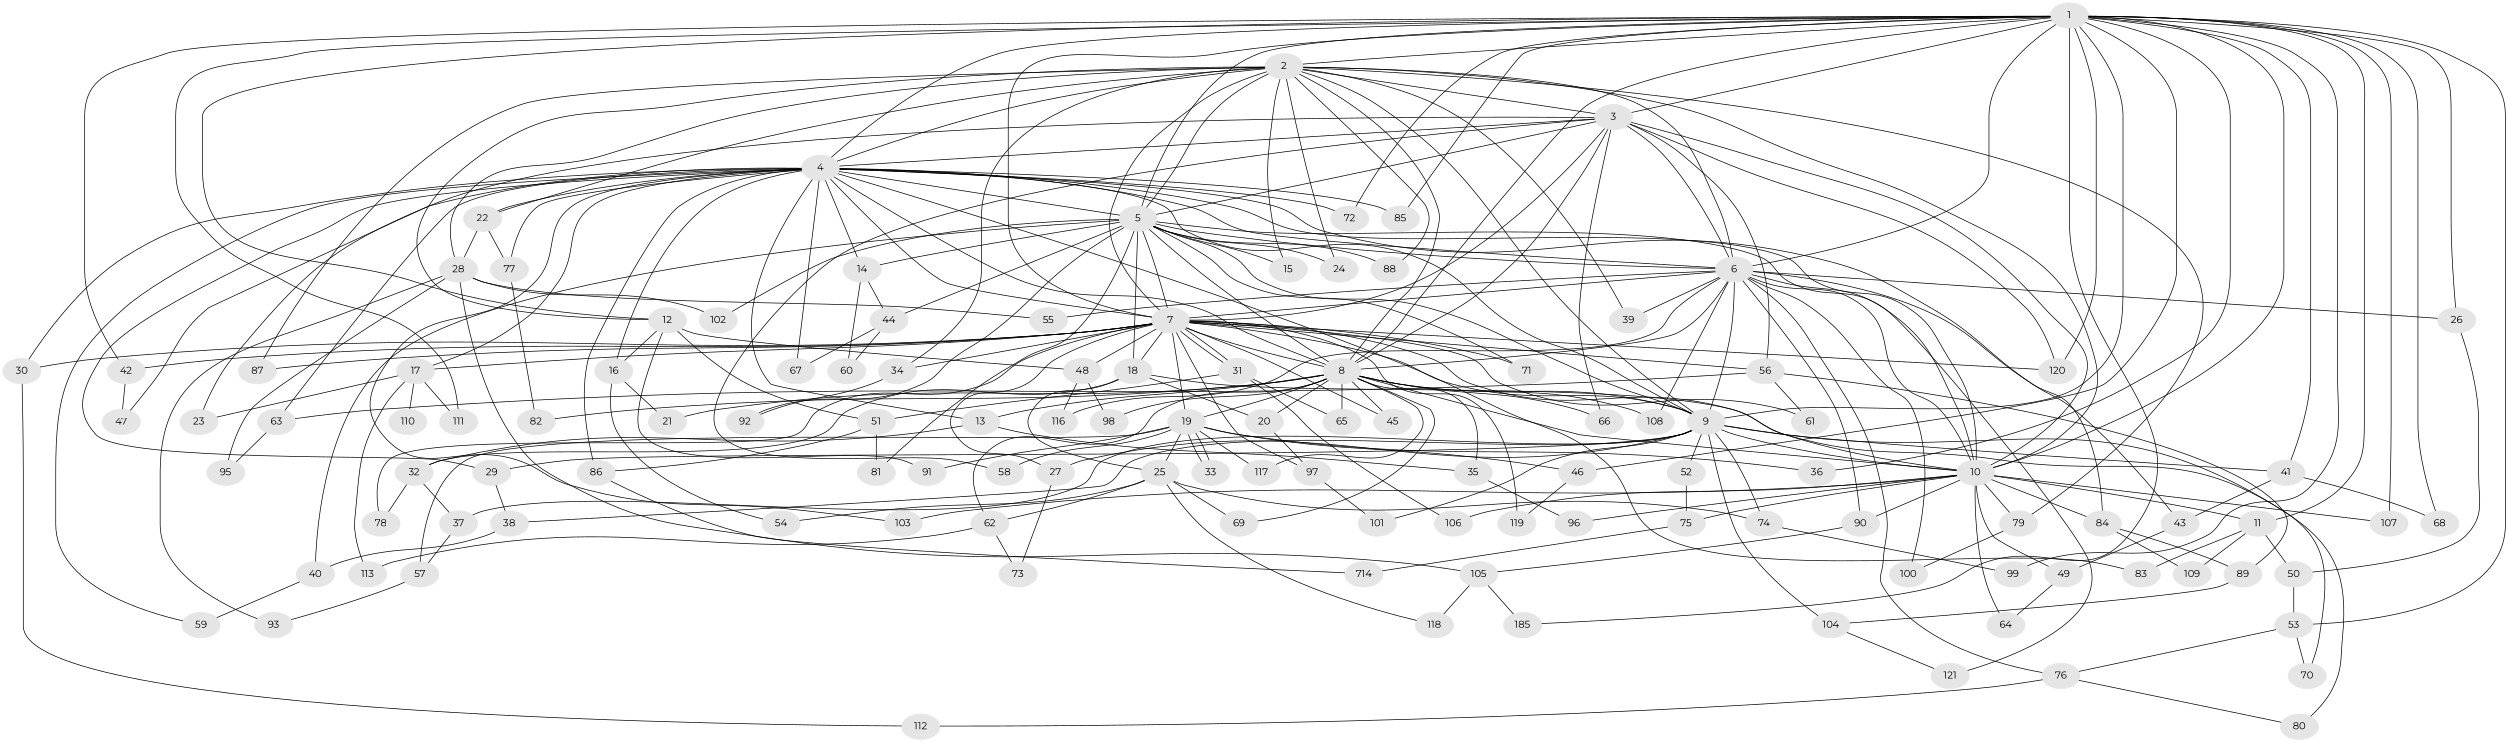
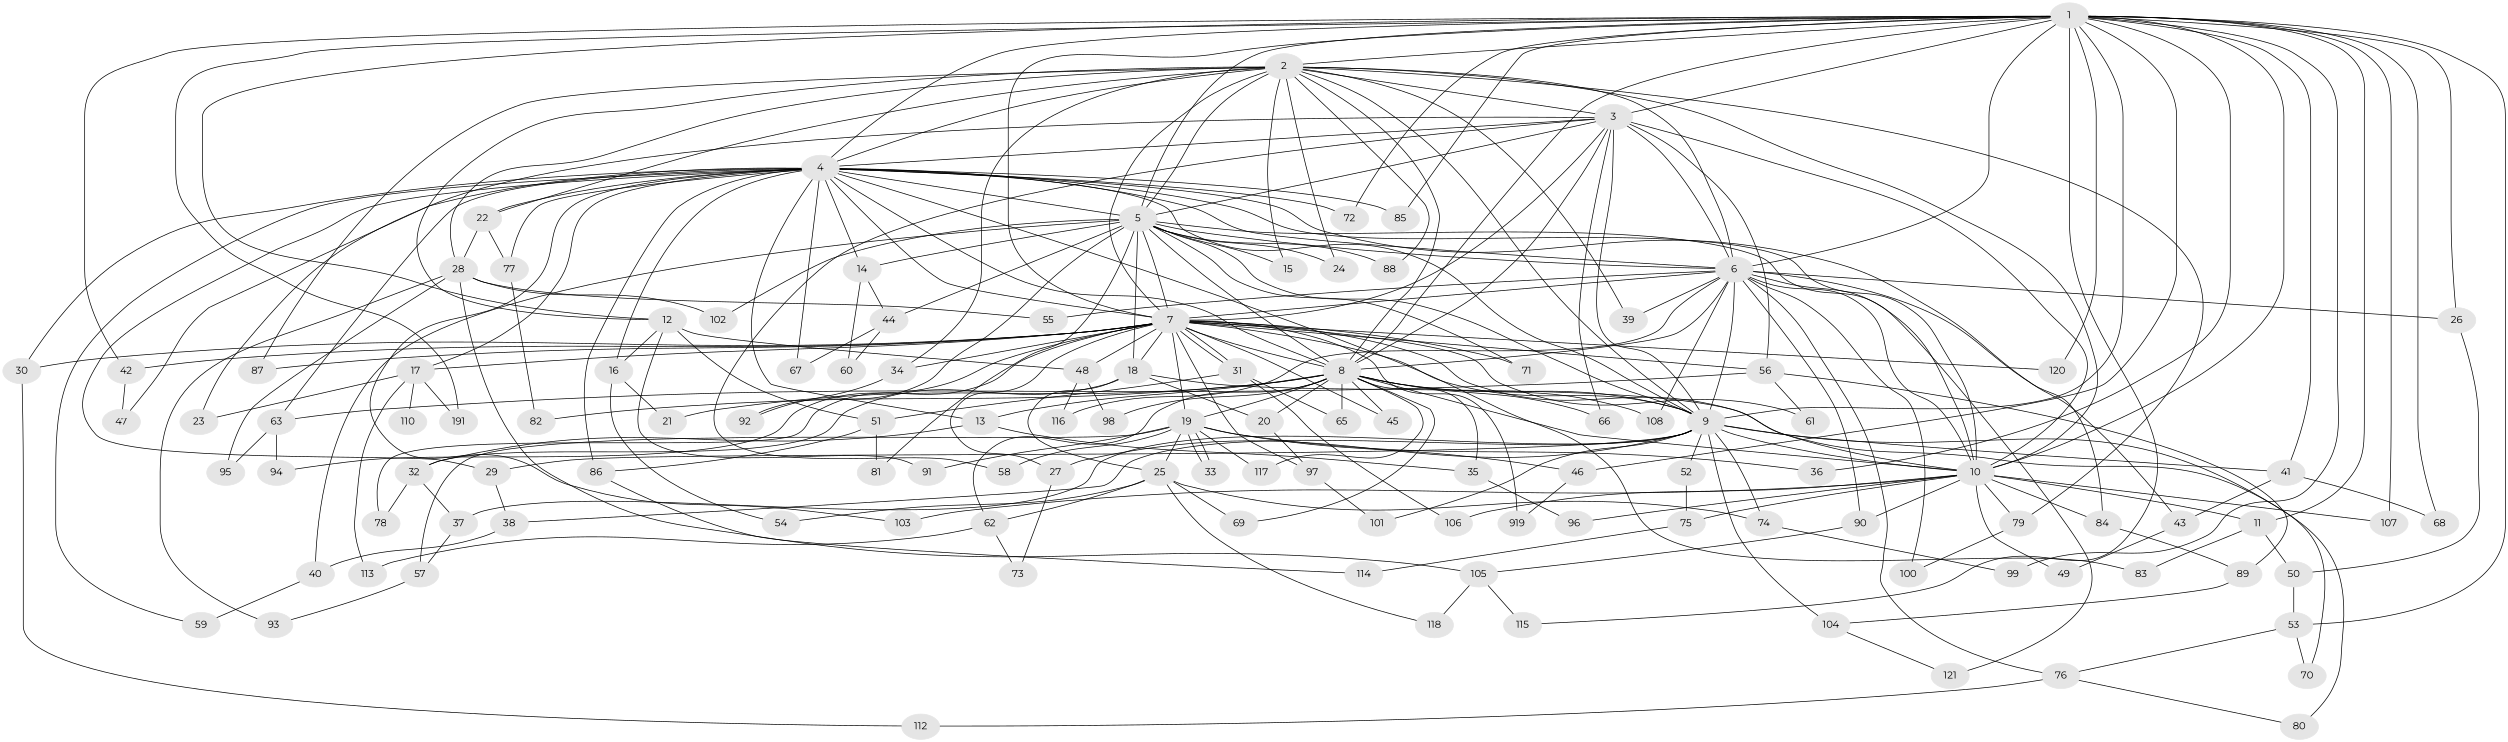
(1864, 210) -> (1597, 295)
(459, 422) -> (459, 422)
none -> (277, 473)
(1517, 524) -> (1517, 524)
(1364, 574) -> (1364, 574)
(2192, 574) -> none
(1523, 625) -> (1523, 625)
(2006, 625) -> none
